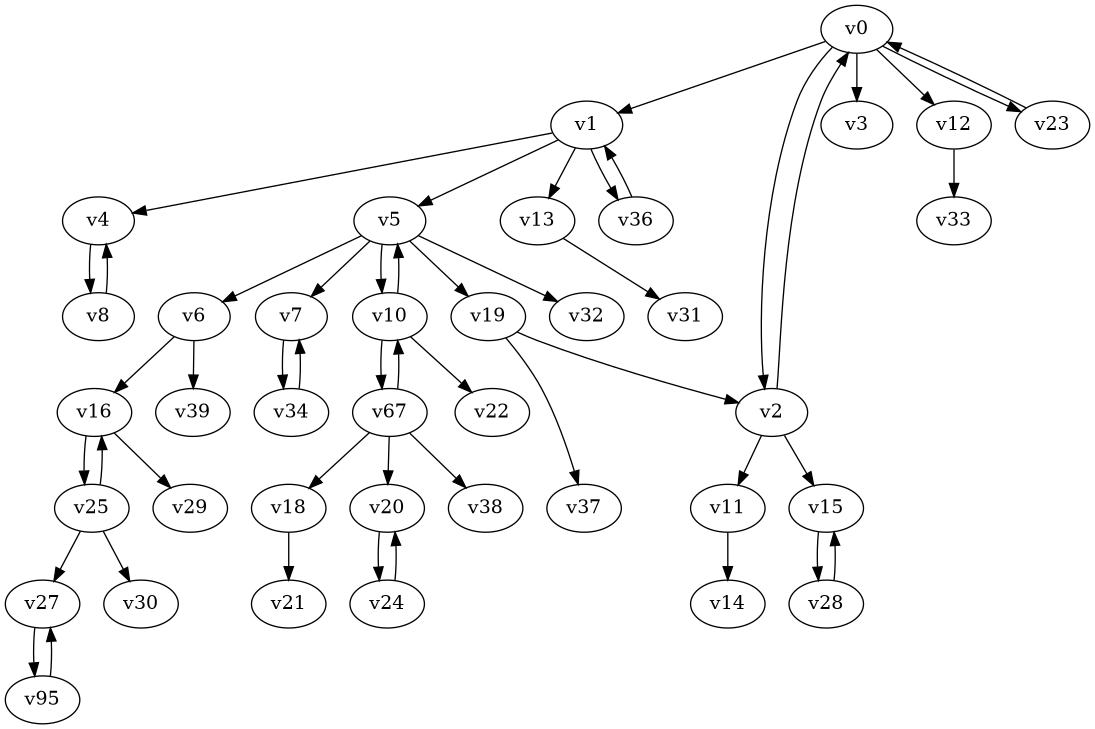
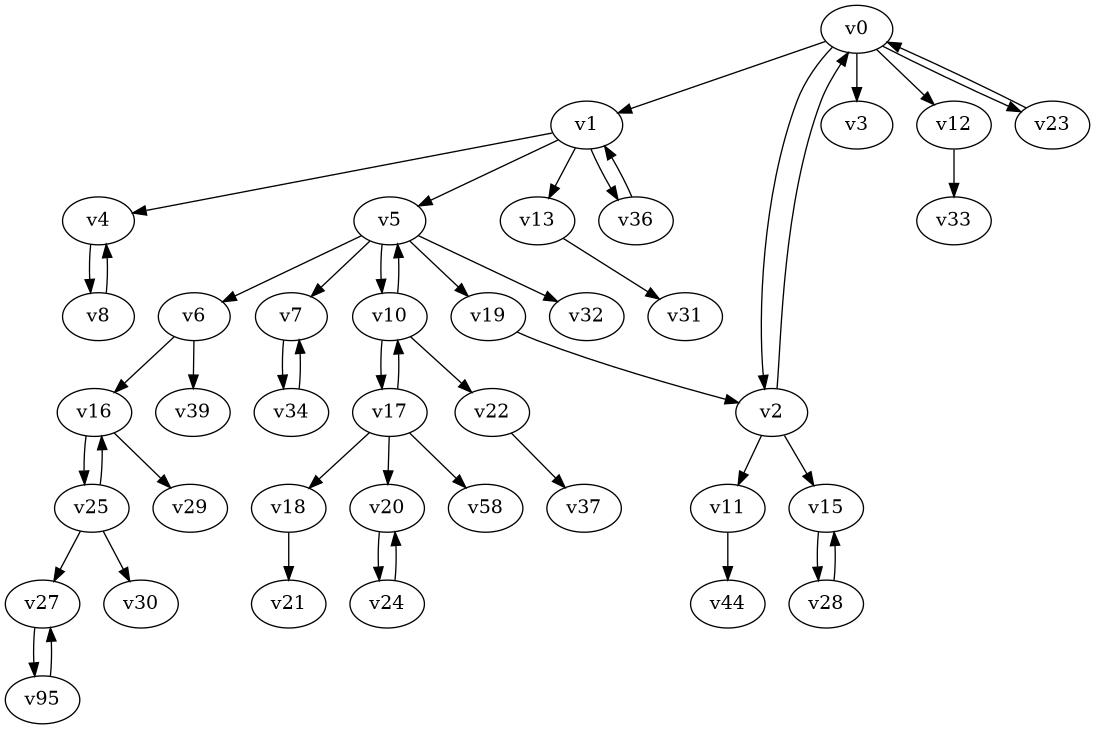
(548, 401) -> (533, 456)
(390, 412) -> (390, 412)
(486, 508) -> (486, 508)
(728, 604) -> (728, 604)
